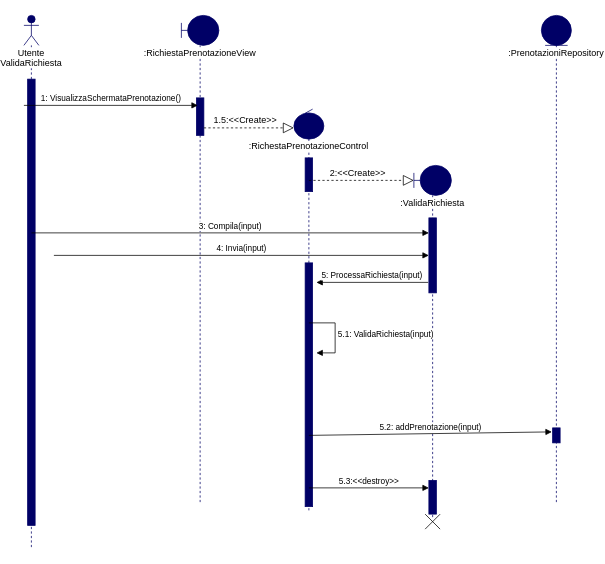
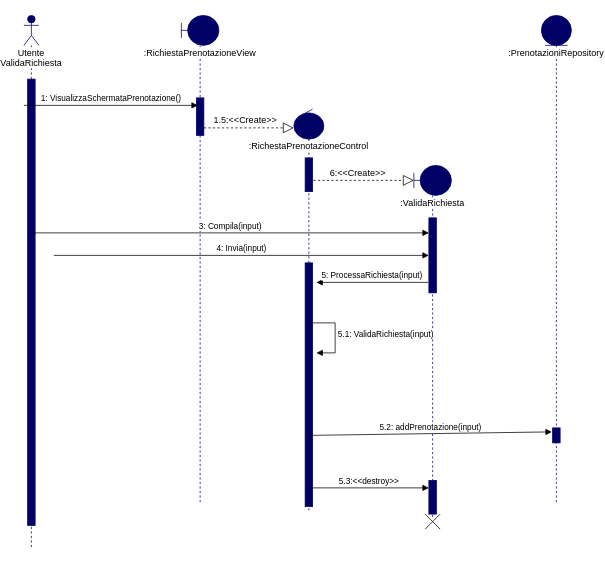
(358, 173) -> (358, 173)
